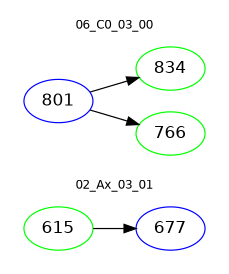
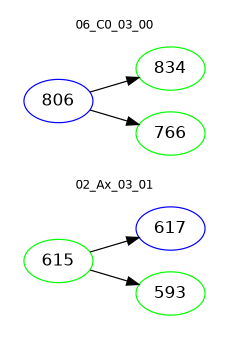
(58, 101) -> (58, 101)
(171, 229) -> (171, 229)
none -> (171, 293)
